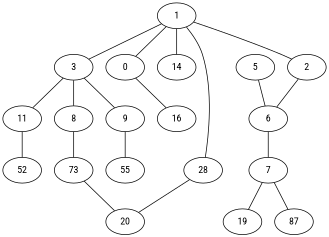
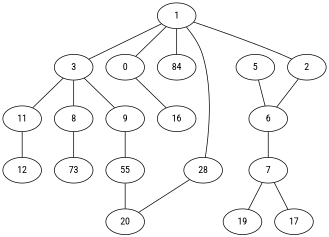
(177, 67) -> (177, 67)
(22, 170) -> (22, 170)
(99, 196) -> (125, 196)
(294, 222) -> (294, 222)
